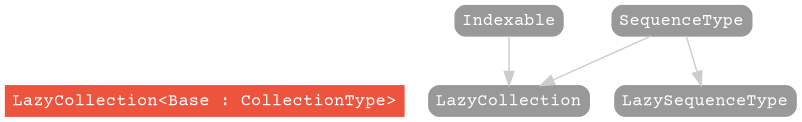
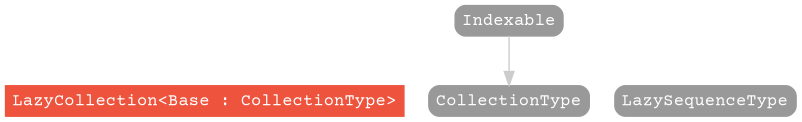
(682, 21) -> none
(509, 101) -> (509, 101)
